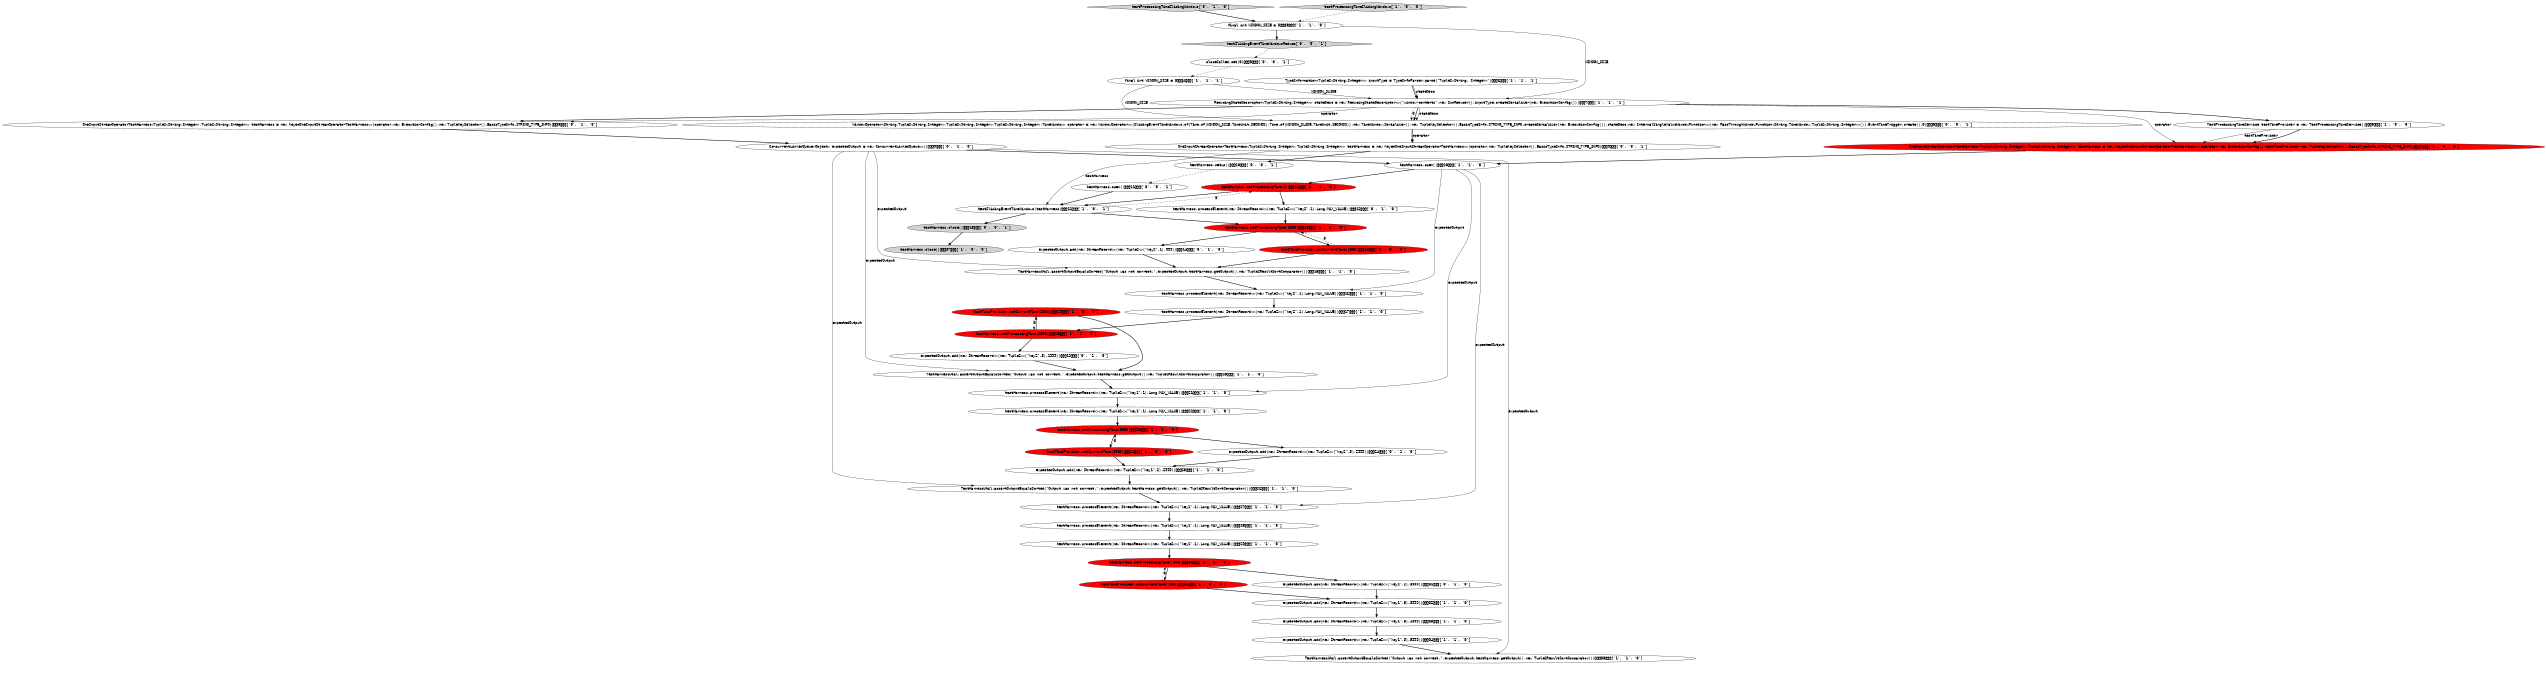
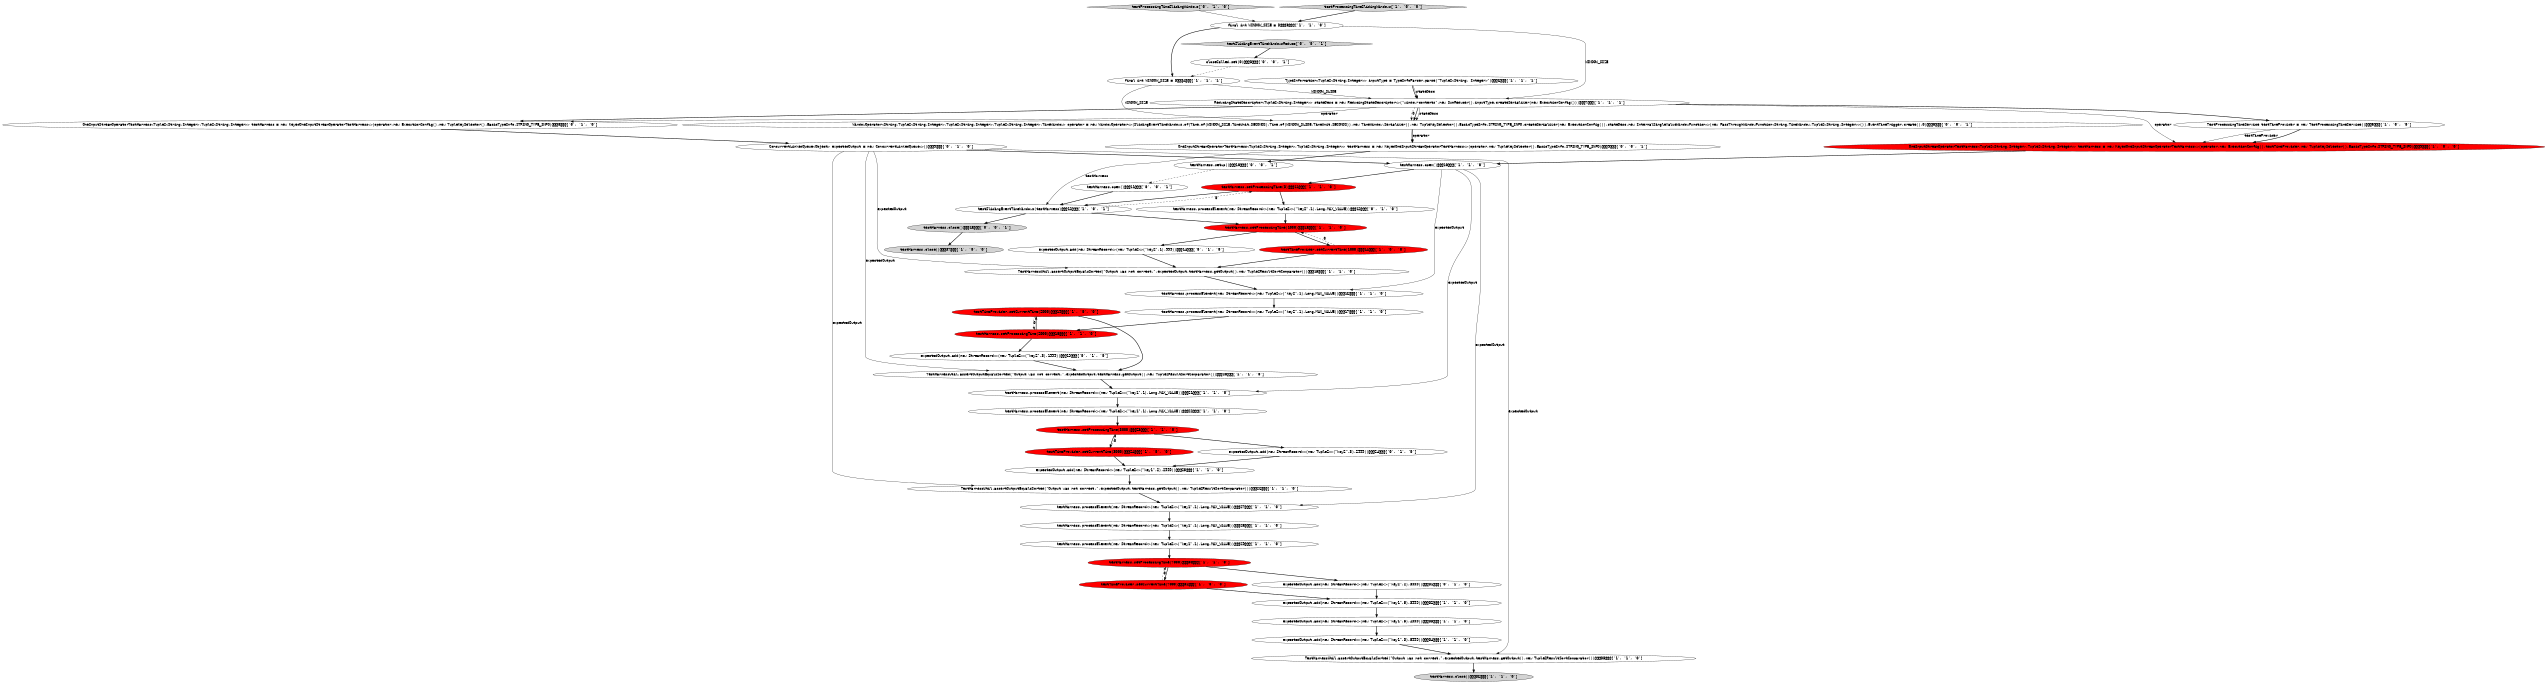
(1226, 16) -> (1226, 16)
(1328, 16) -> (1328, 16)
(1277, 34) -> (1181, 37)
(1264, 52) -> (1264, 52)
none -> (1474, 677)
